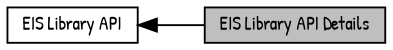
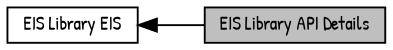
(73, 25) -> (73, 25)
